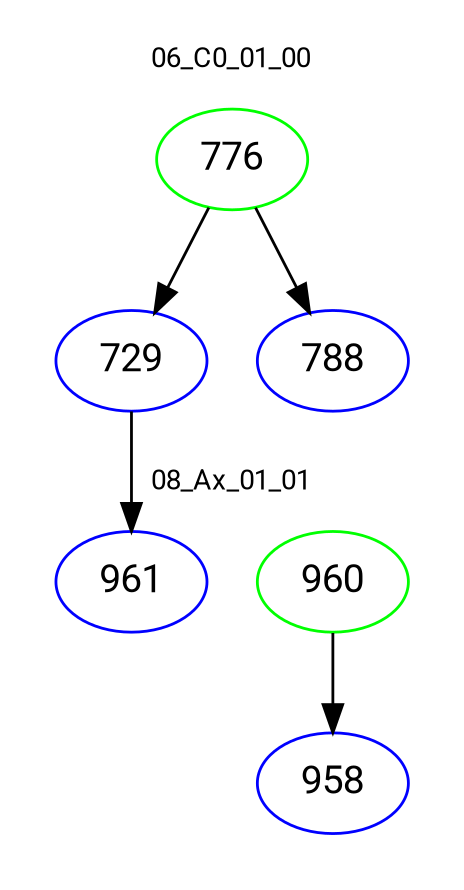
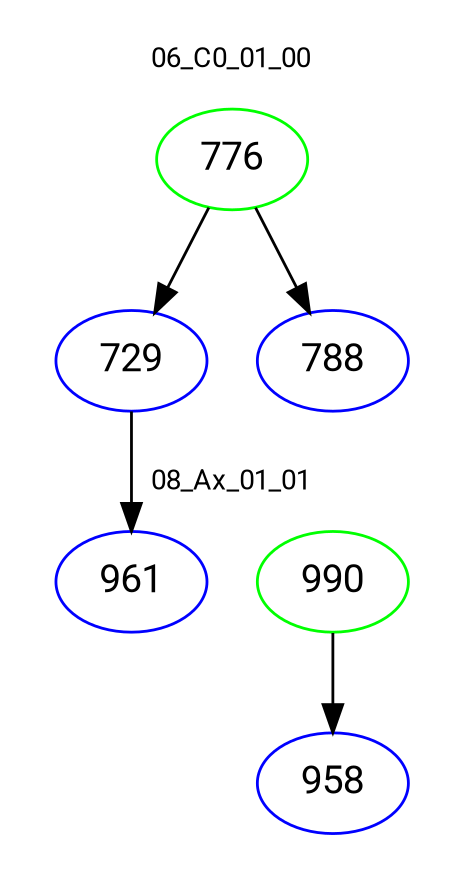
(333, 582) -> (333, 582)
